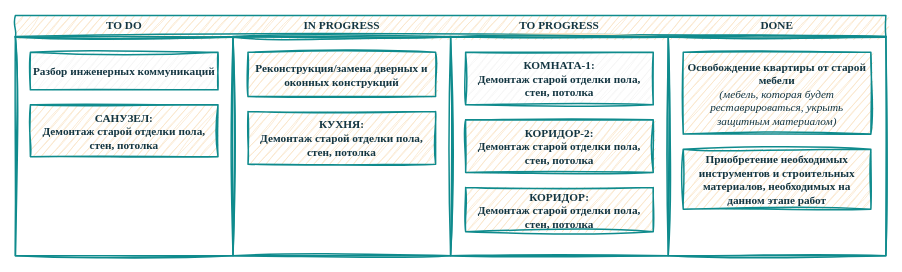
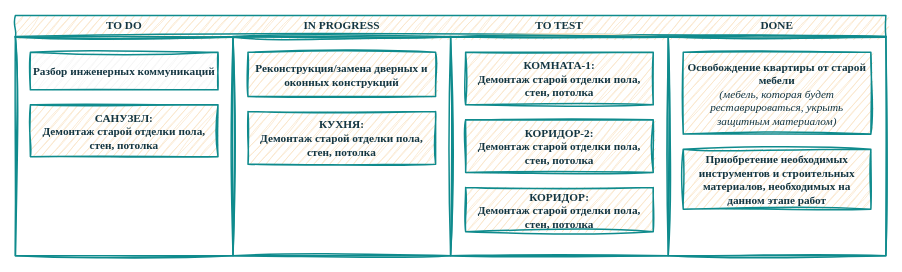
(559, 26) -> (559, 26)
(559, 78) -> (559, 78)
